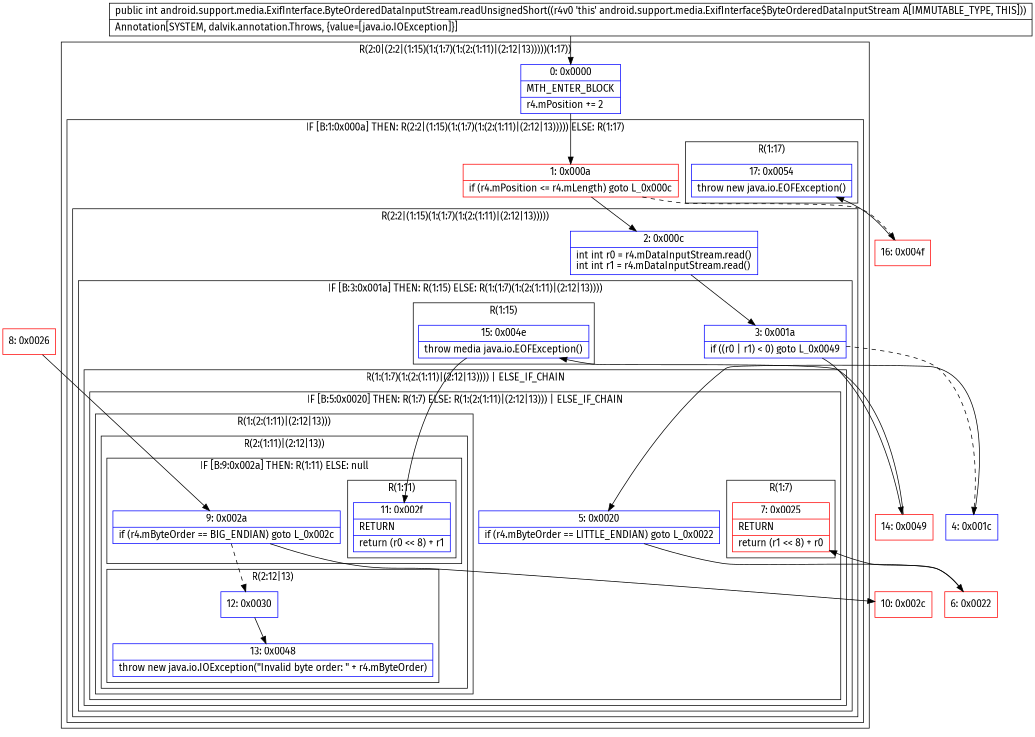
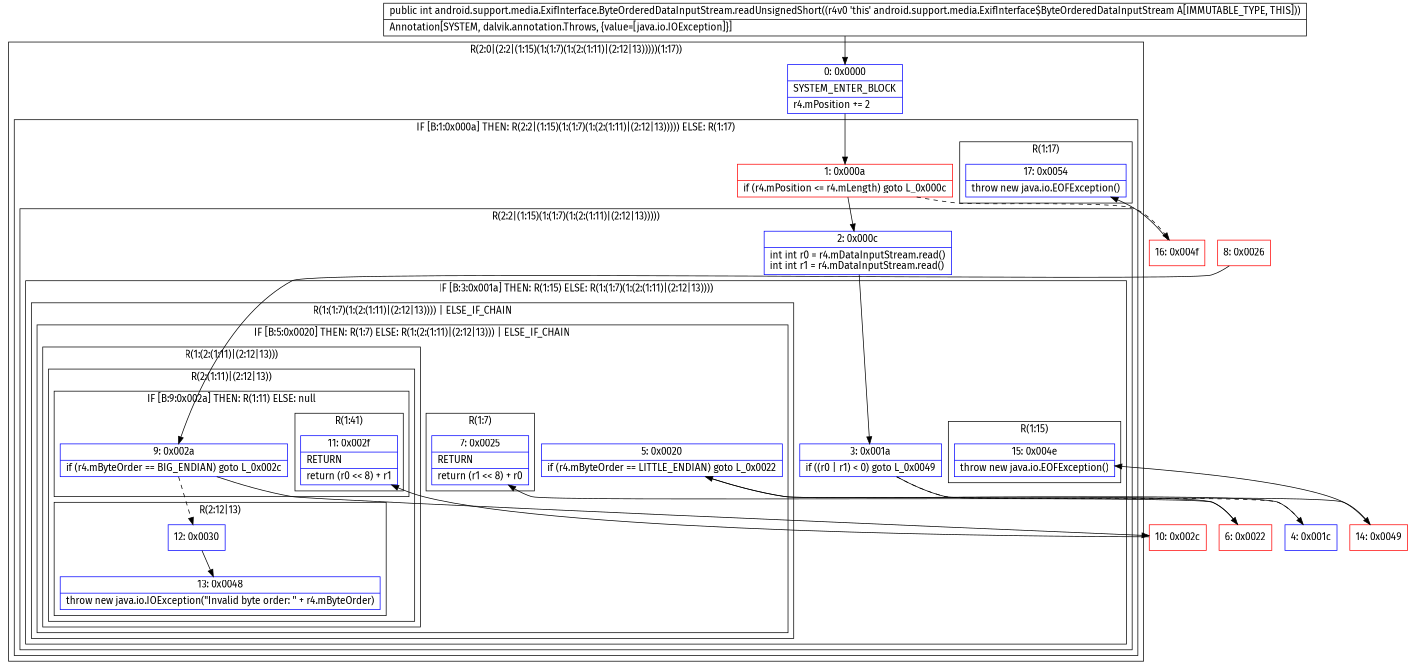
(571, 89) -> (845, 89)
(504, 349) -> (1035, 468)
(424, 421) -> (772, 529)
(402, 488) -> (349, 421)
(781, 527) -> (480, 460)
